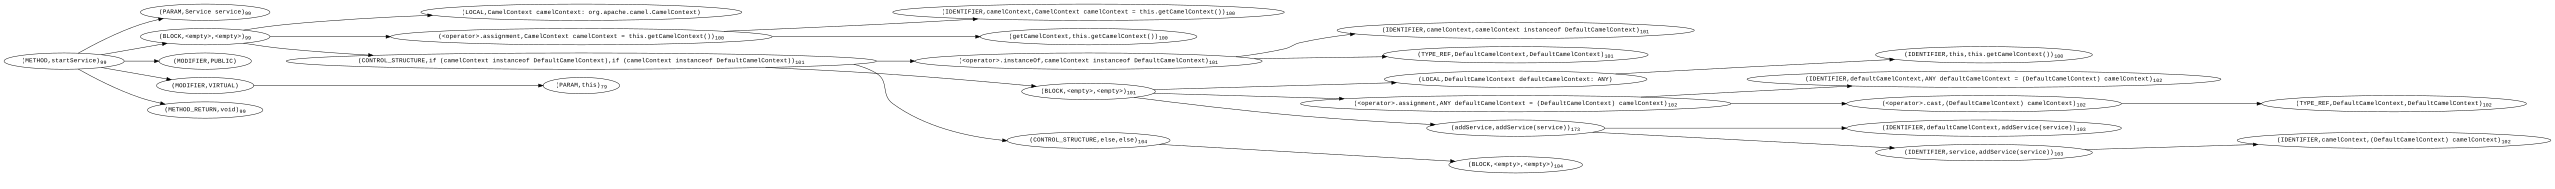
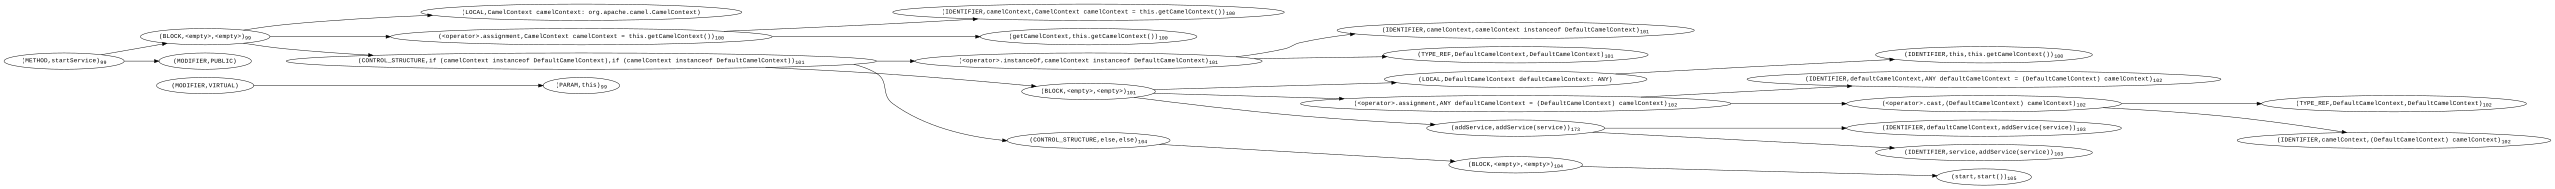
(205, 12) -> none
(134, 73) -> none
(604, 85) -> (604, 85)
(205, 110) -> none
(2169, 147) -> (2223, 116)
none -> (1984, 177)
